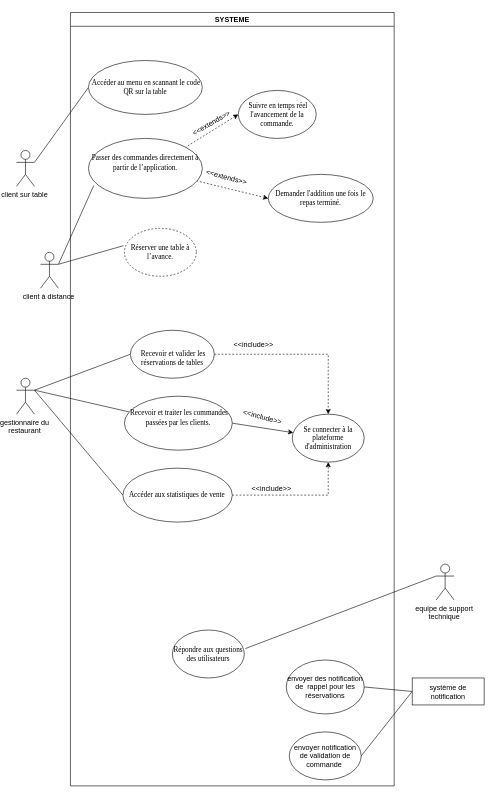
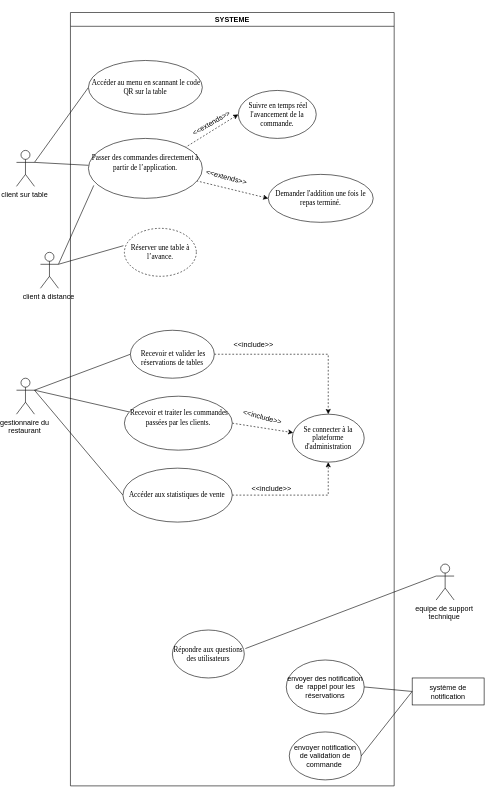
none -> (63, 164)
(261, 428) -> (261, 428)
